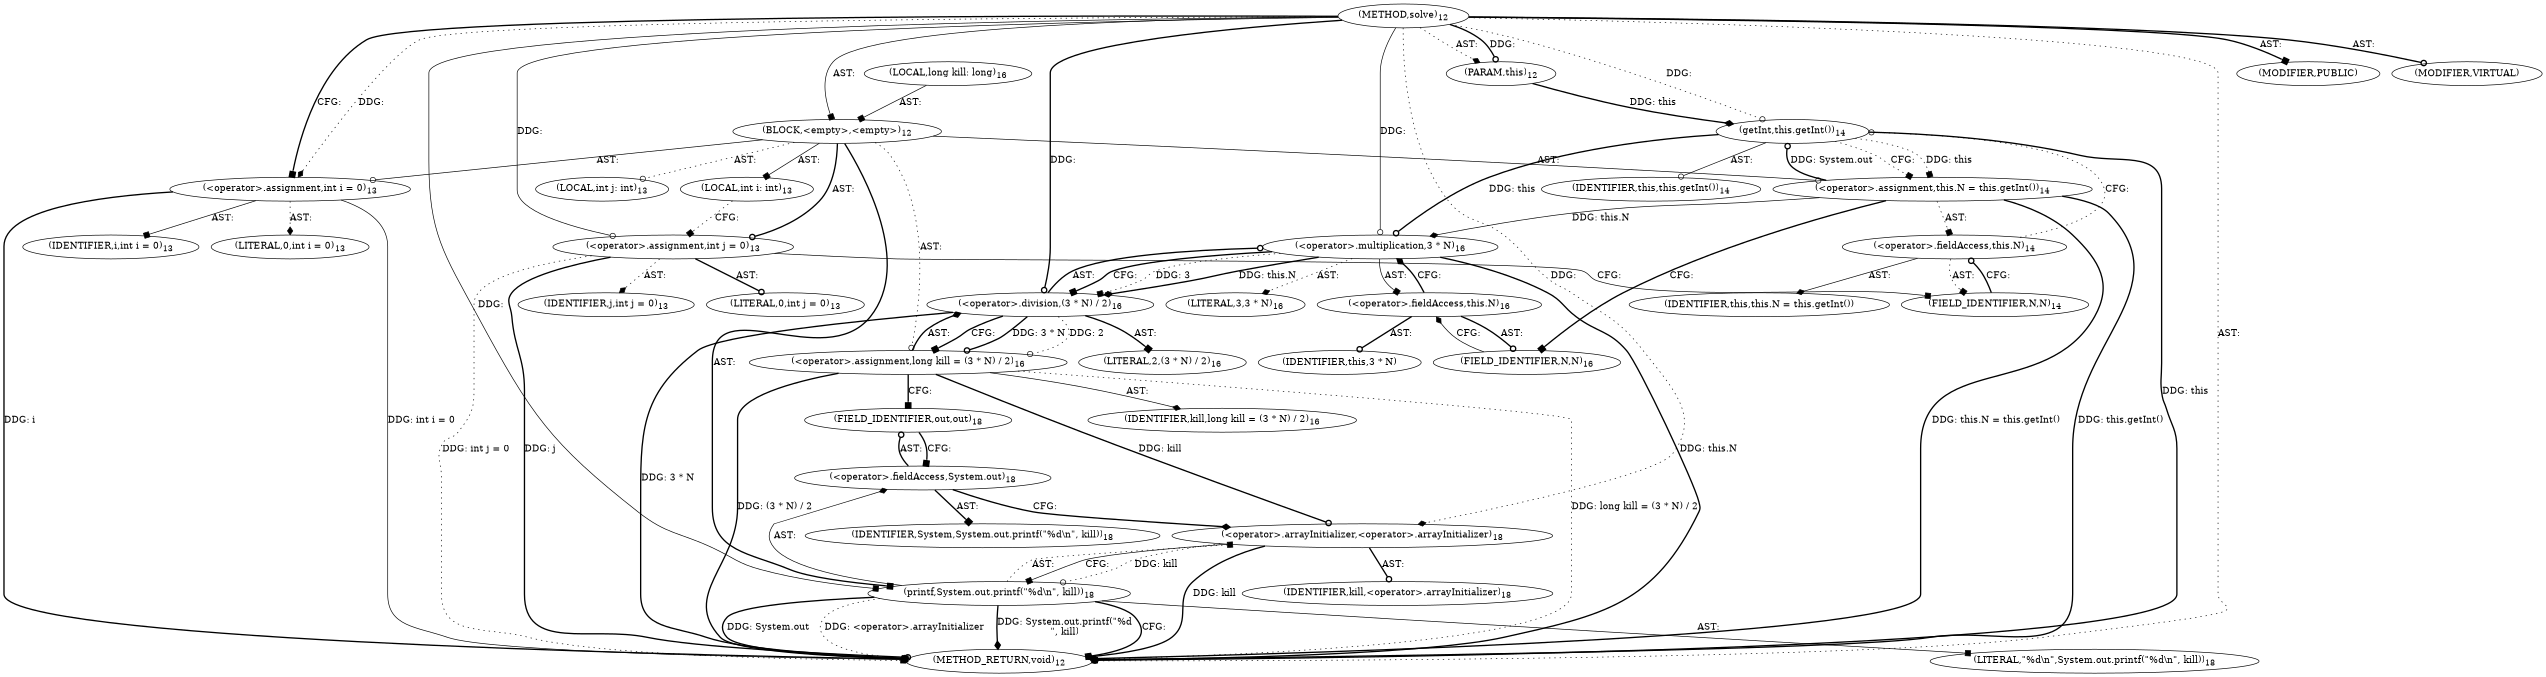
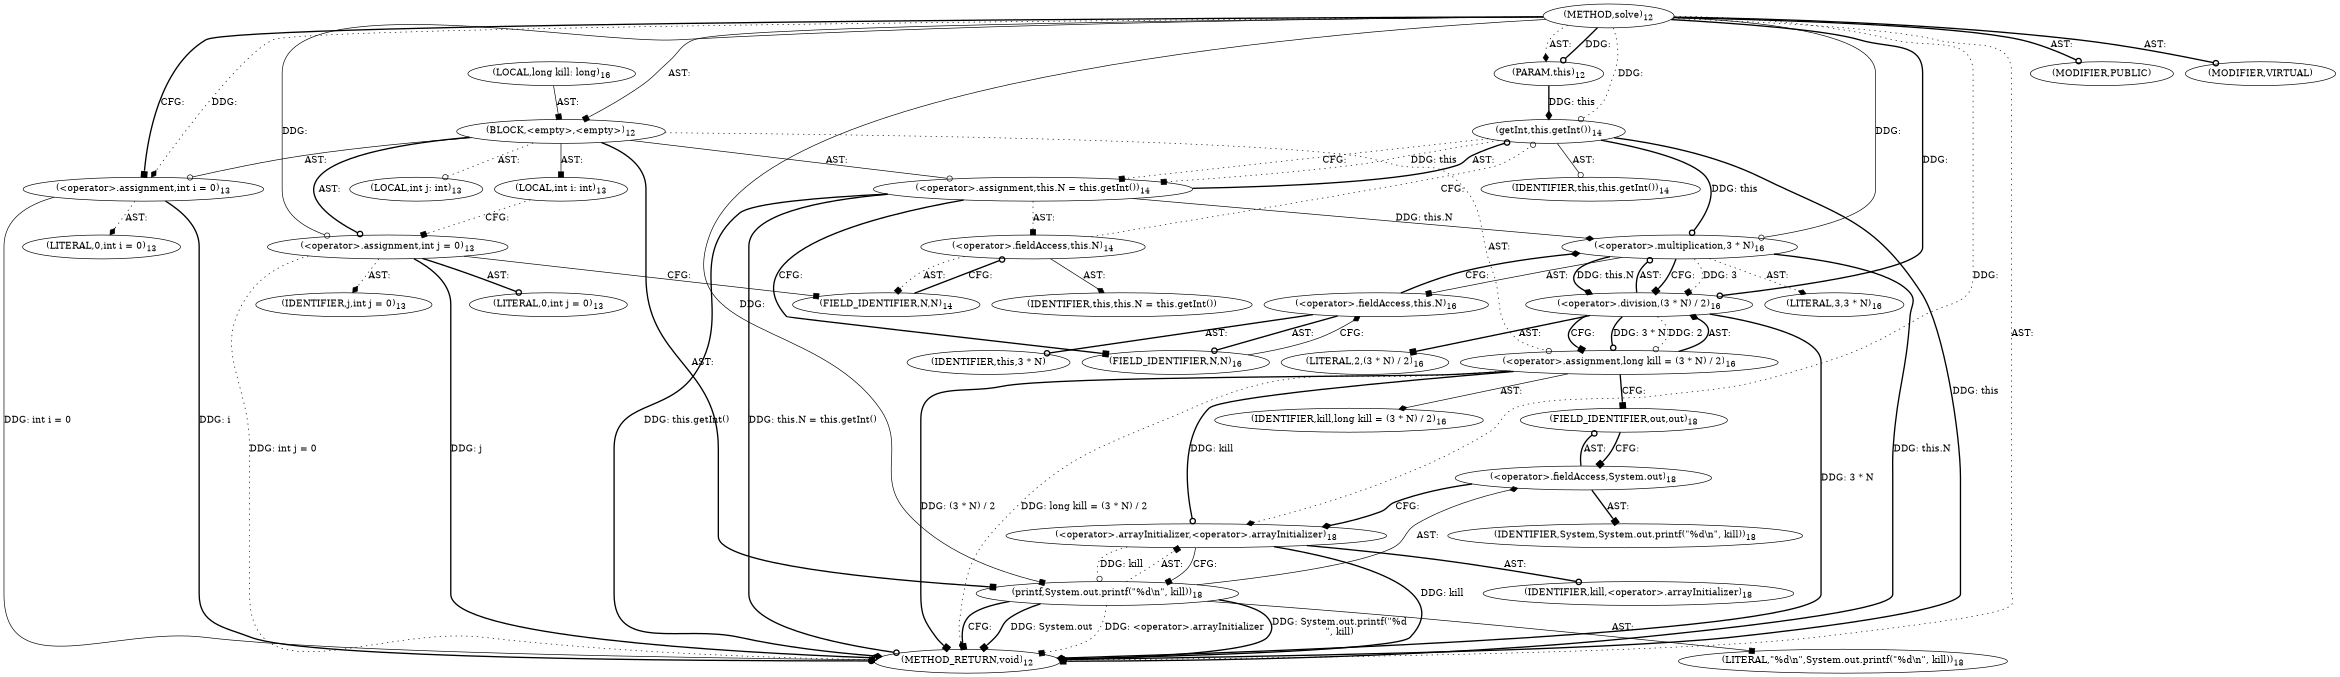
(1877, 23) -> (1877, 25)
(1832, 160) -> (1485, 160)
(111, 247) -> none
